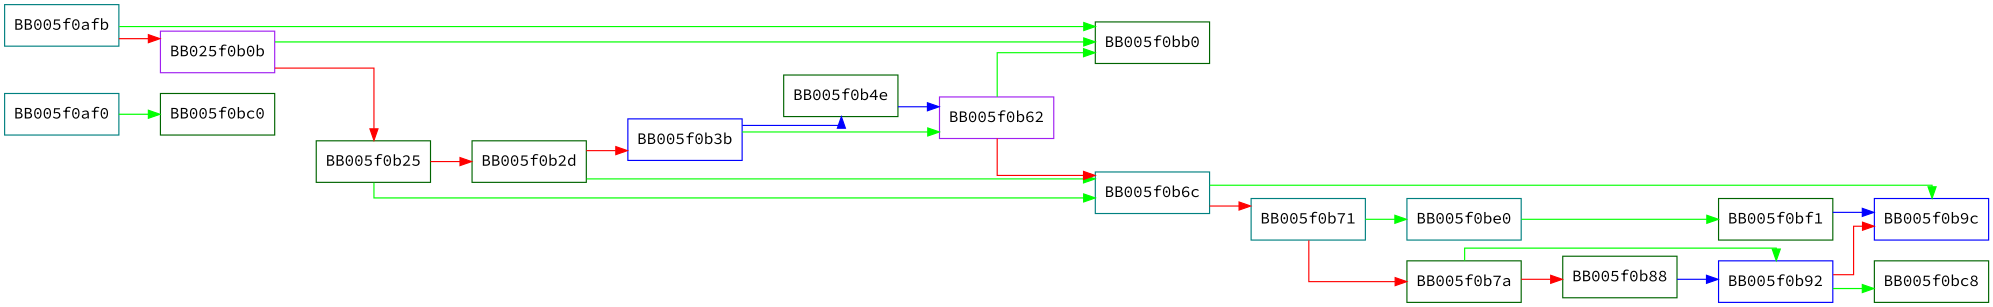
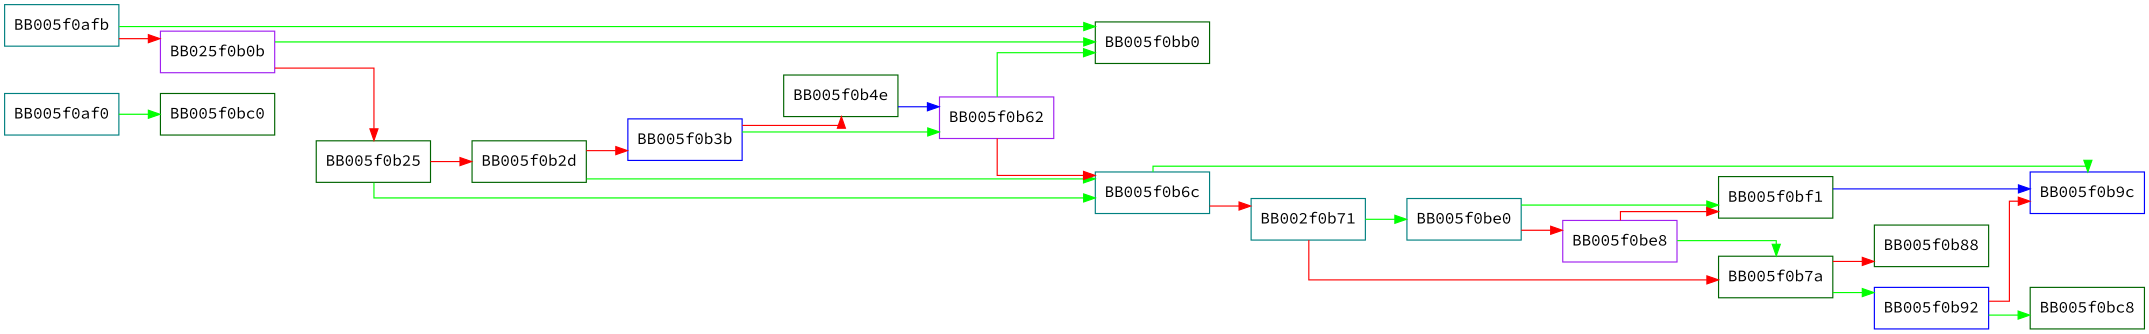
(792, 125) -> (792, 125)
(1308, 219) -> (1308, 219)
none -> (1620, 241)
(1692, 279) -> none
